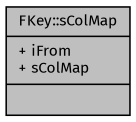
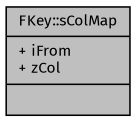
(54, 68) -> (40, 68)
